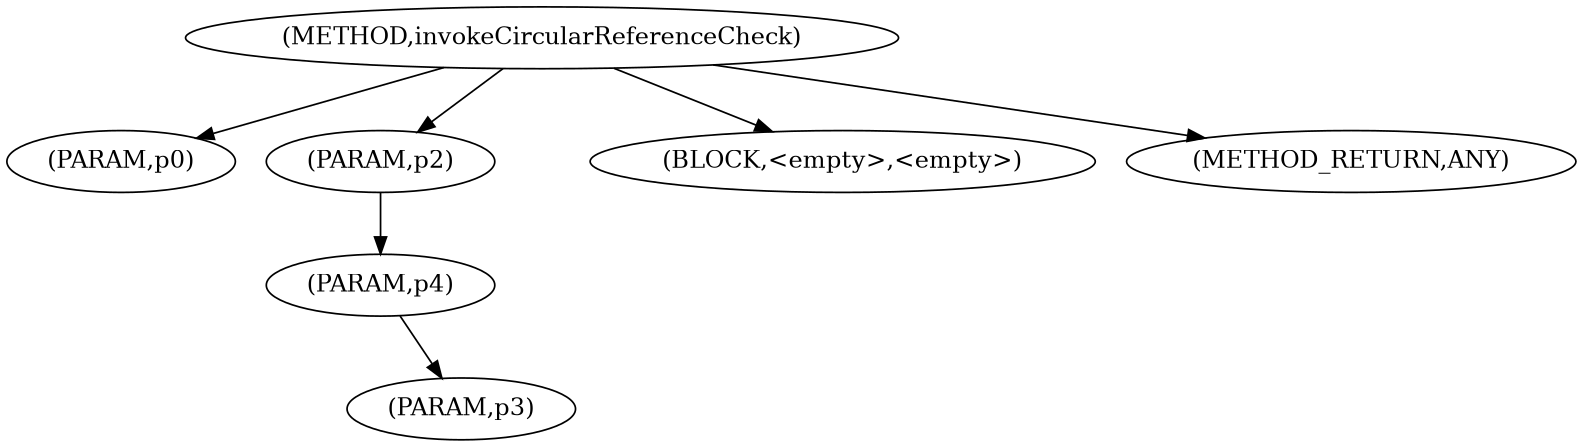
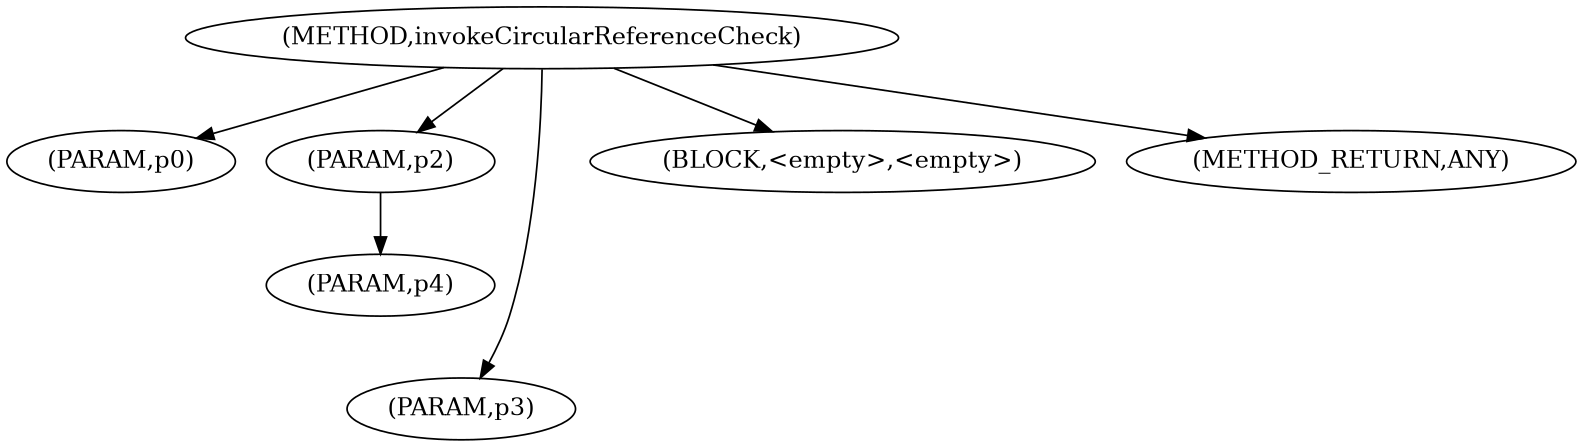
(416, 340) -> (531, 219)
